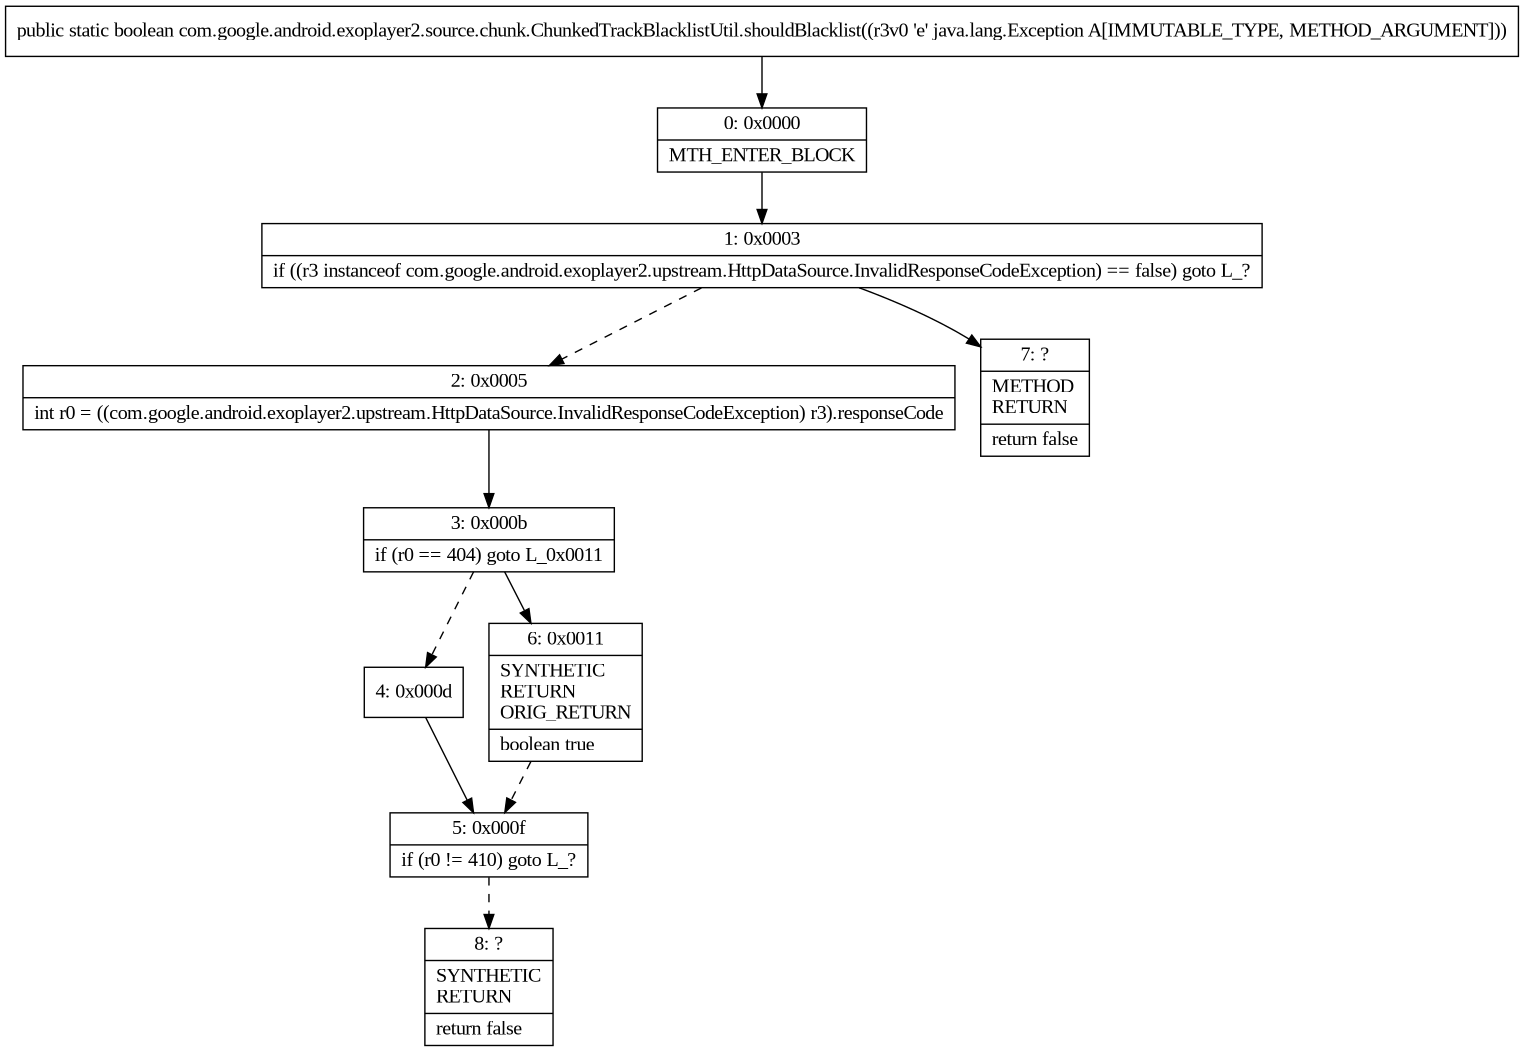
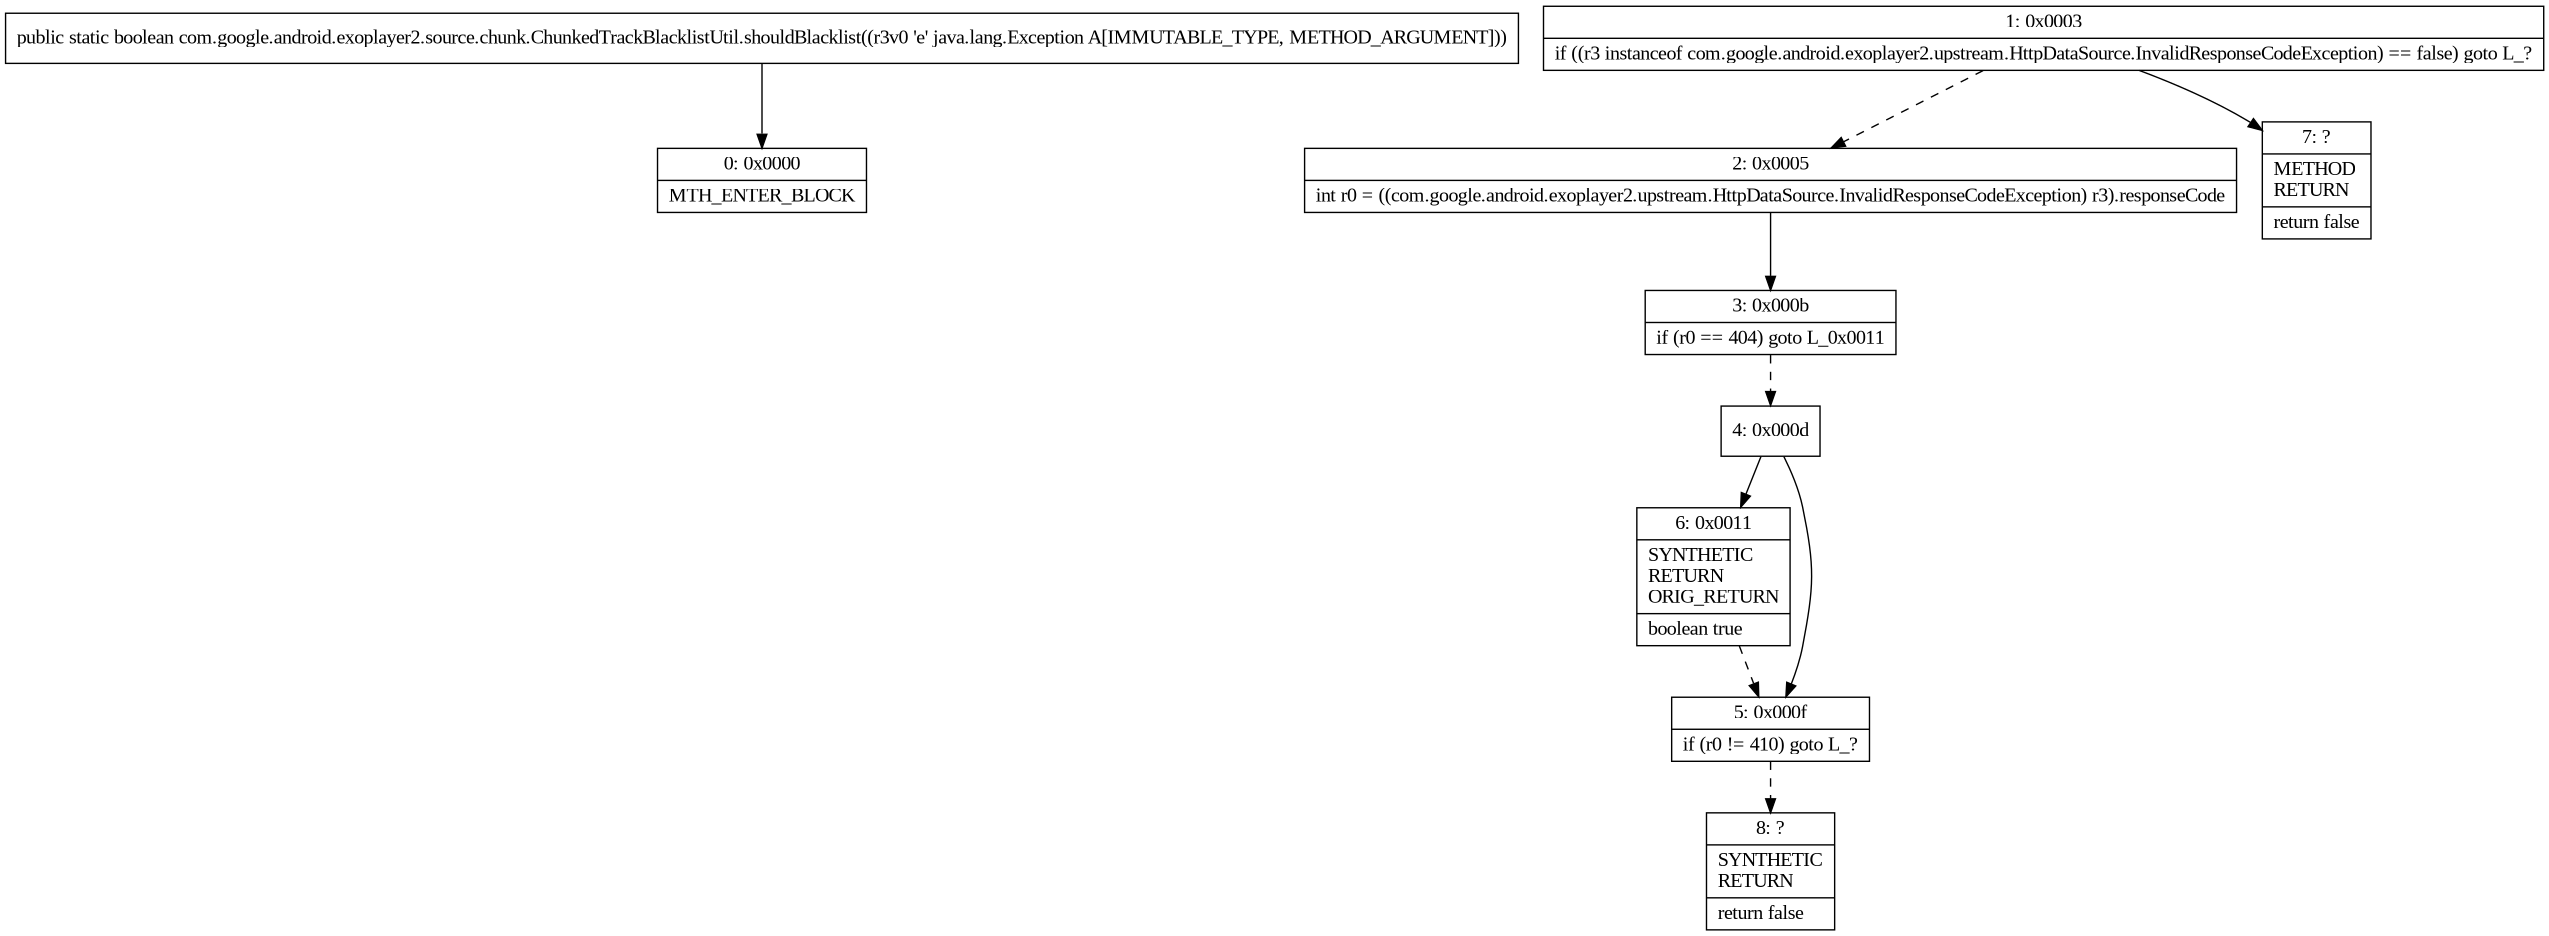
(762, 191) -> none
(515, 591) -> (1753, 475)
